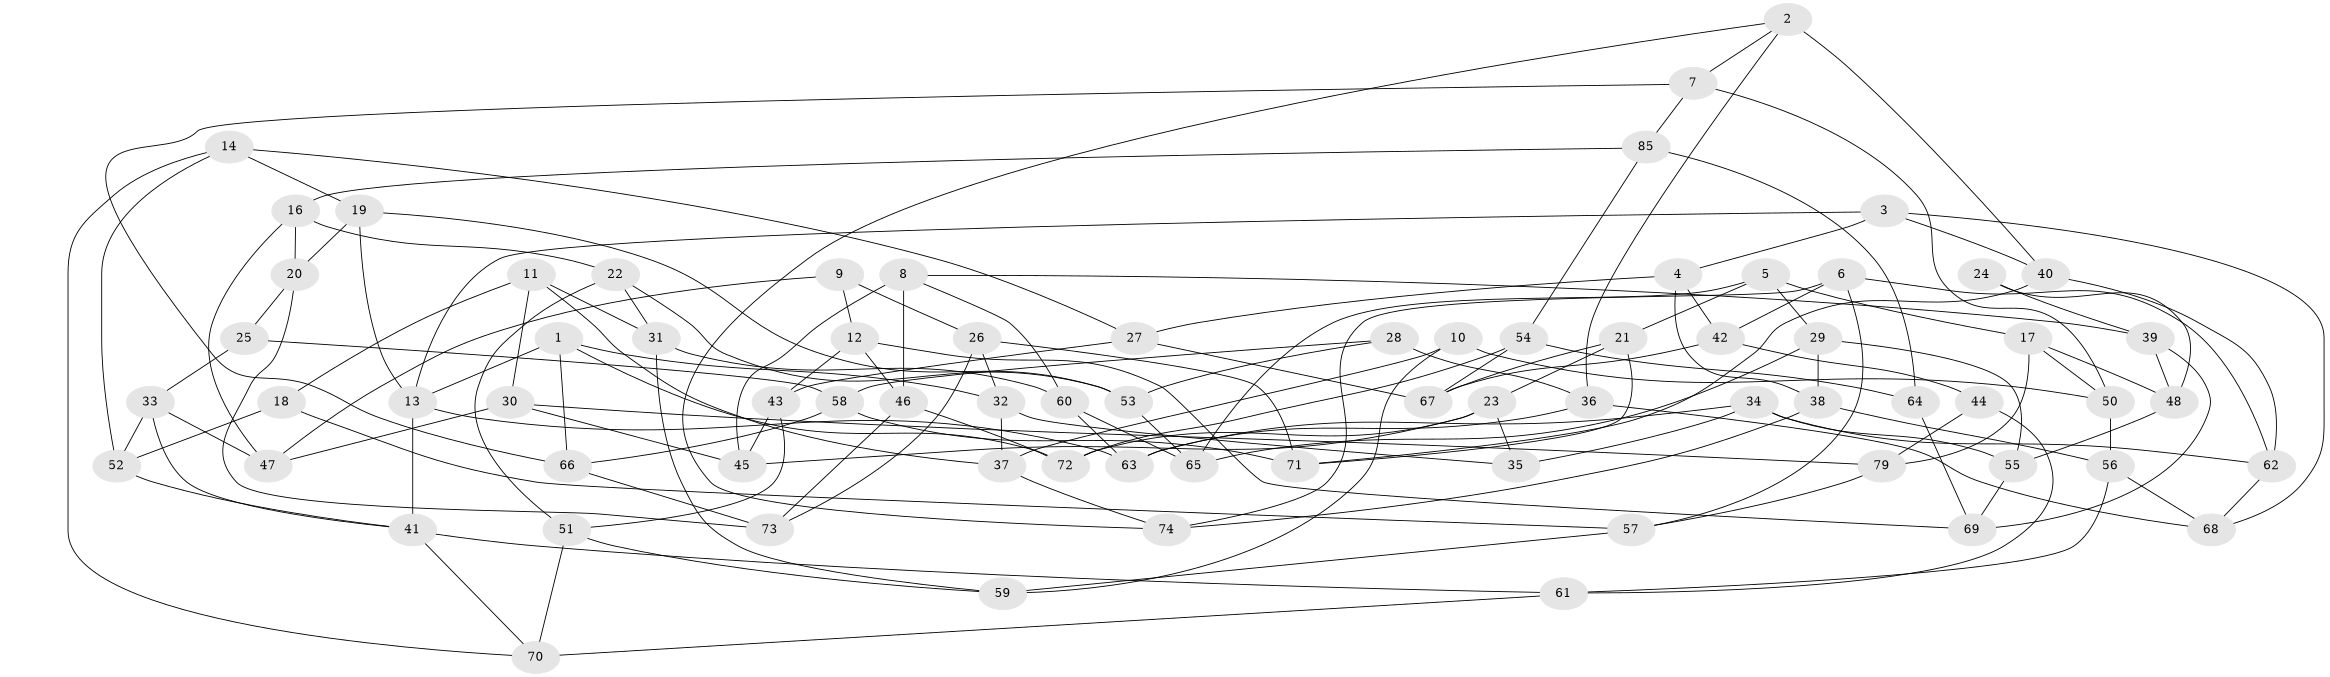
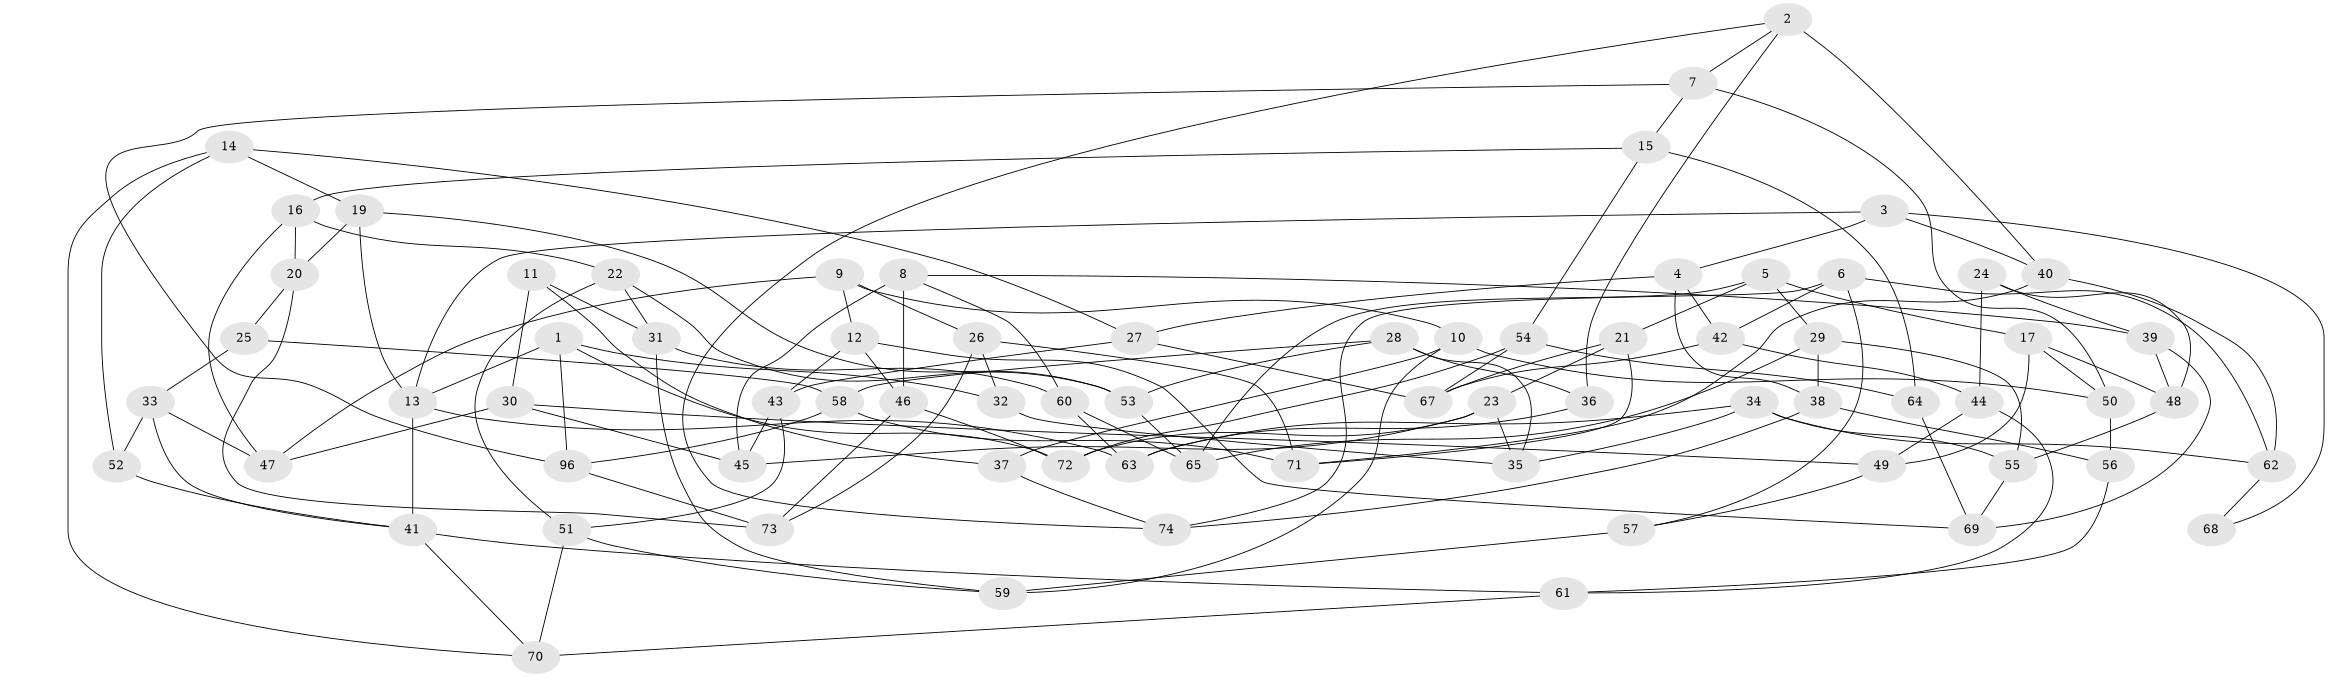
(1646, 147) -> (1646, 147)
none -> (1149, 307)
none -> (1981, 338)
none -> (1500, 367)
(282, 402) -> none
(1002, 434) -> none
(1891, 445) -> none
(568, 466) -> (568, 466)
(1882, 466) -> (1882, 466)
(2161, 498) -> none
